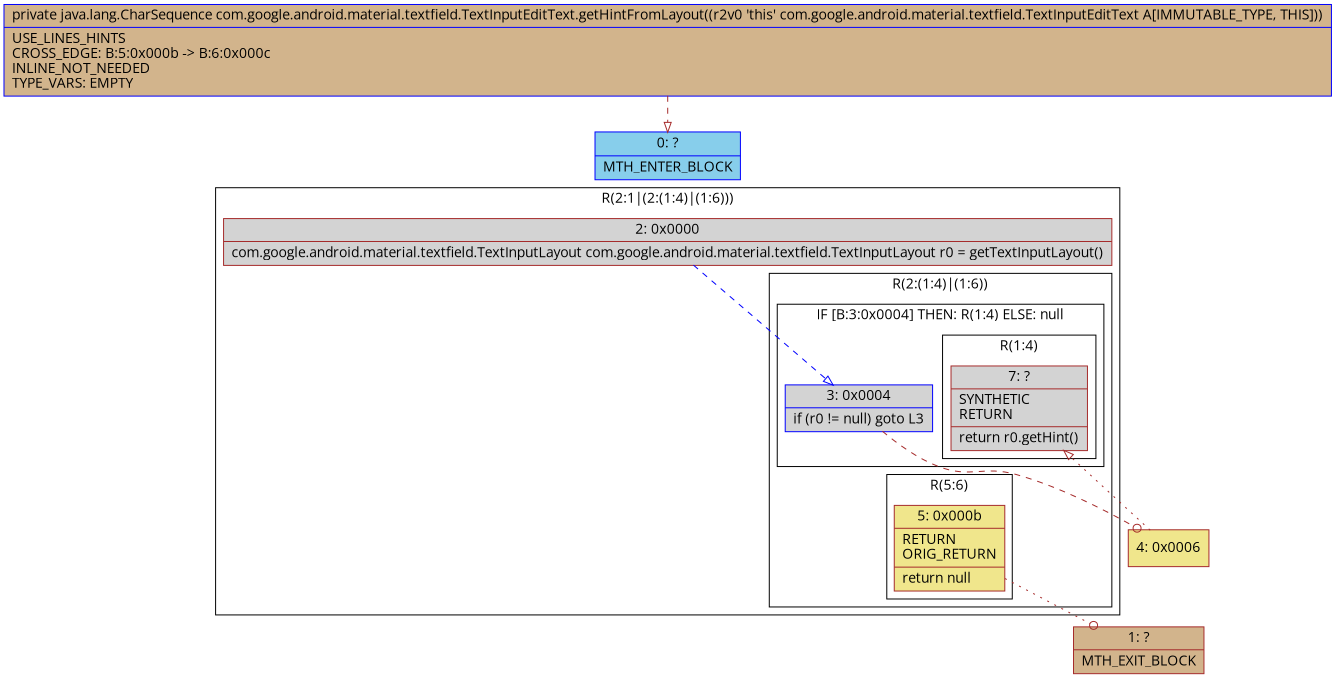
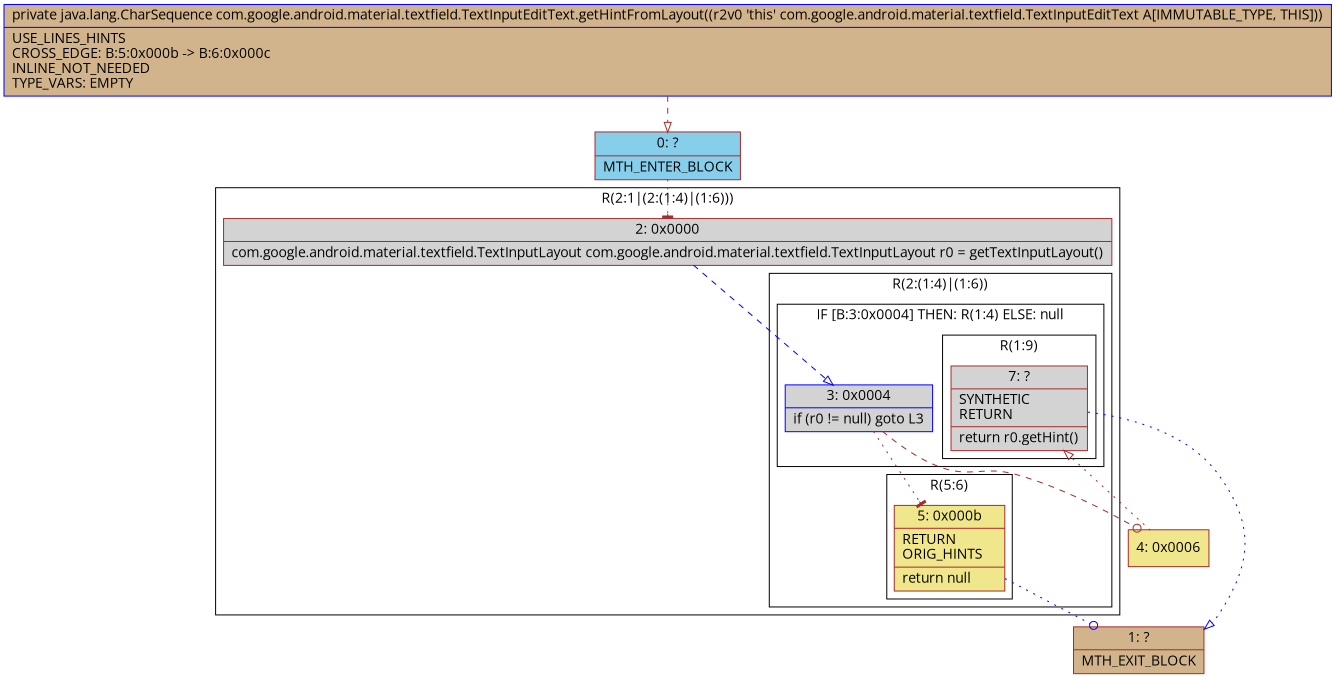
(668, 156) -> (668, 156)
none -> (668, 197)
(1019, 347) -> (1019, 347)
none -> (892, 459)
none -> (1222, 480)
(950, 555) -> (943, 555)
(1045, 600) -> (1045, 600)
